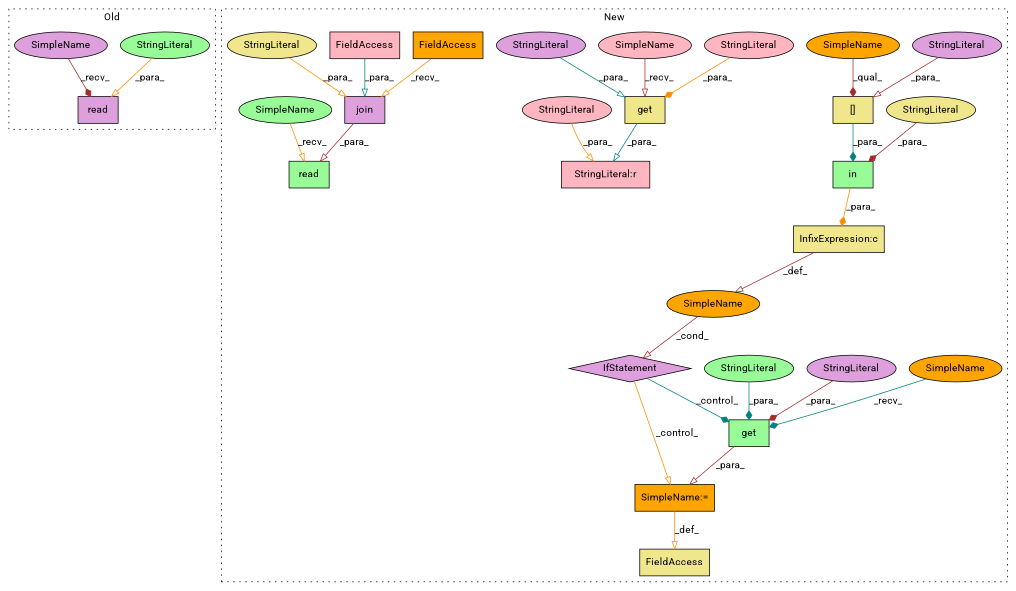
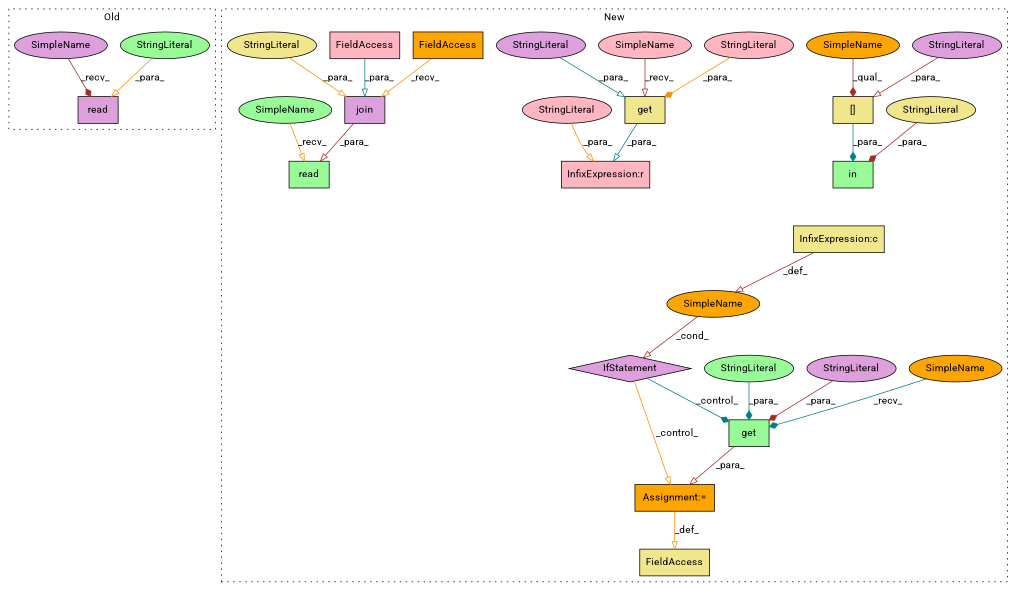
(606, 175) -> (606, 175)
(847, 202) -> none
(675, 498) -> (675, 498)
